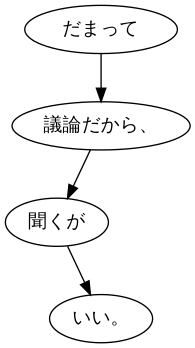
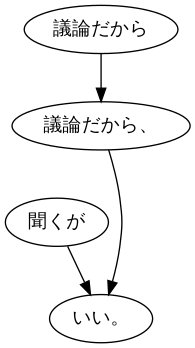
(101, 29) -> (101, 29)
(82, 168) -> (122, 216)
